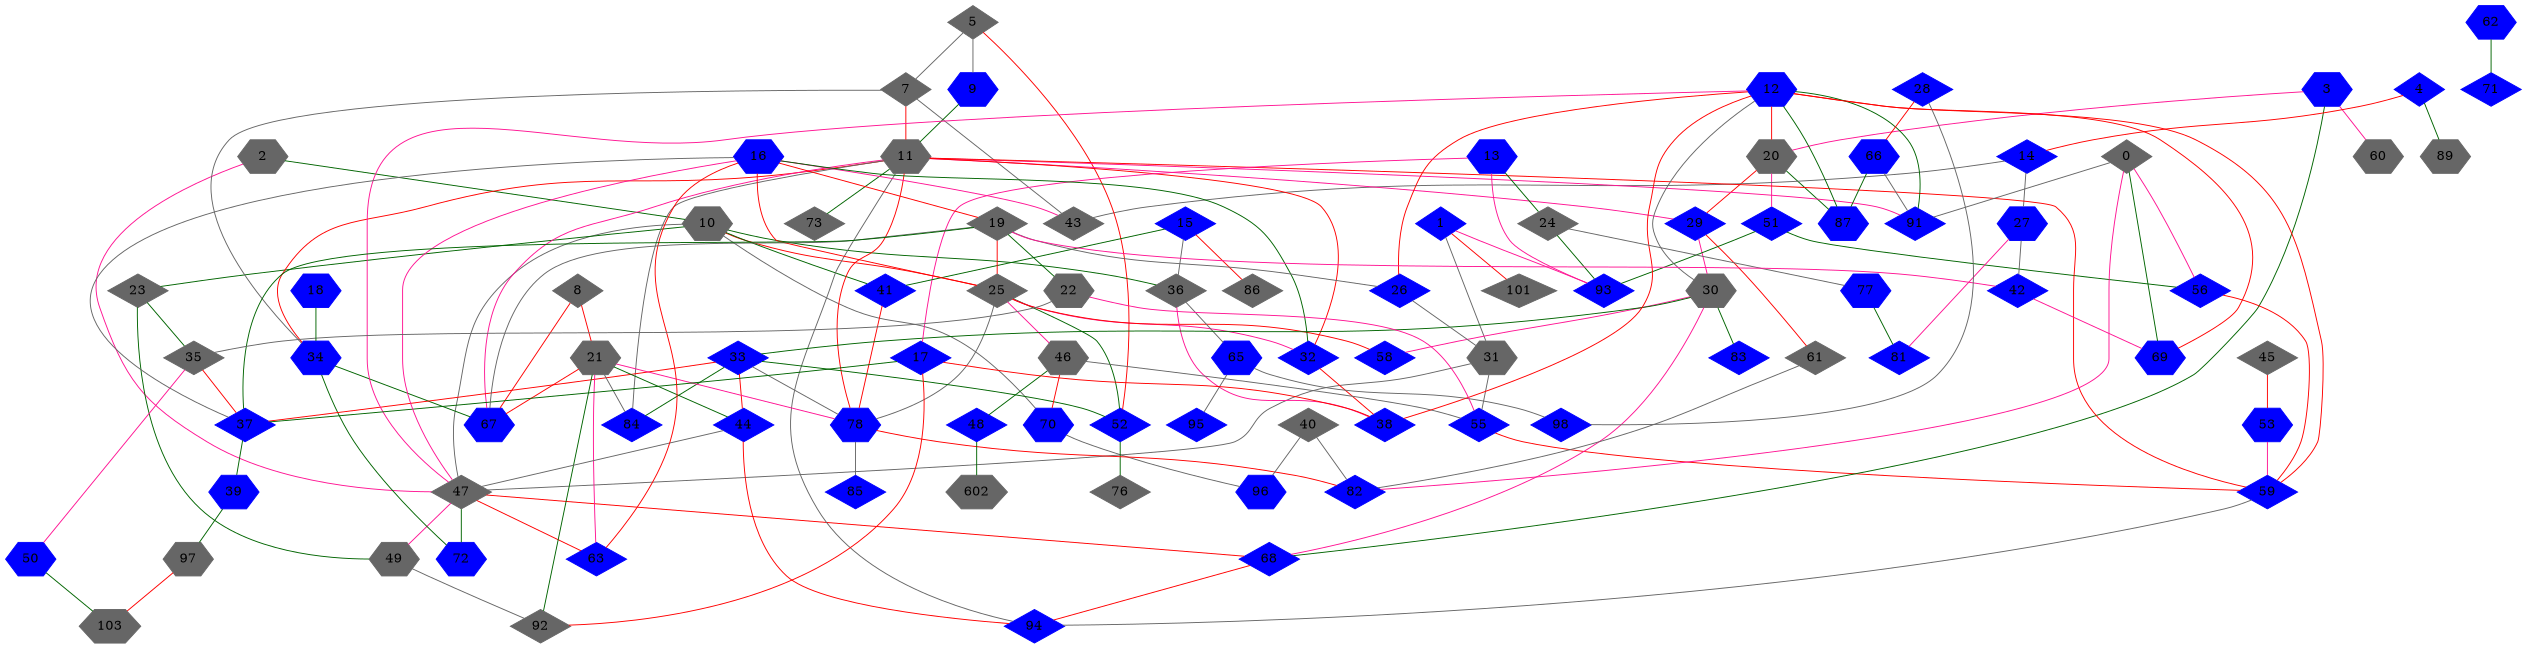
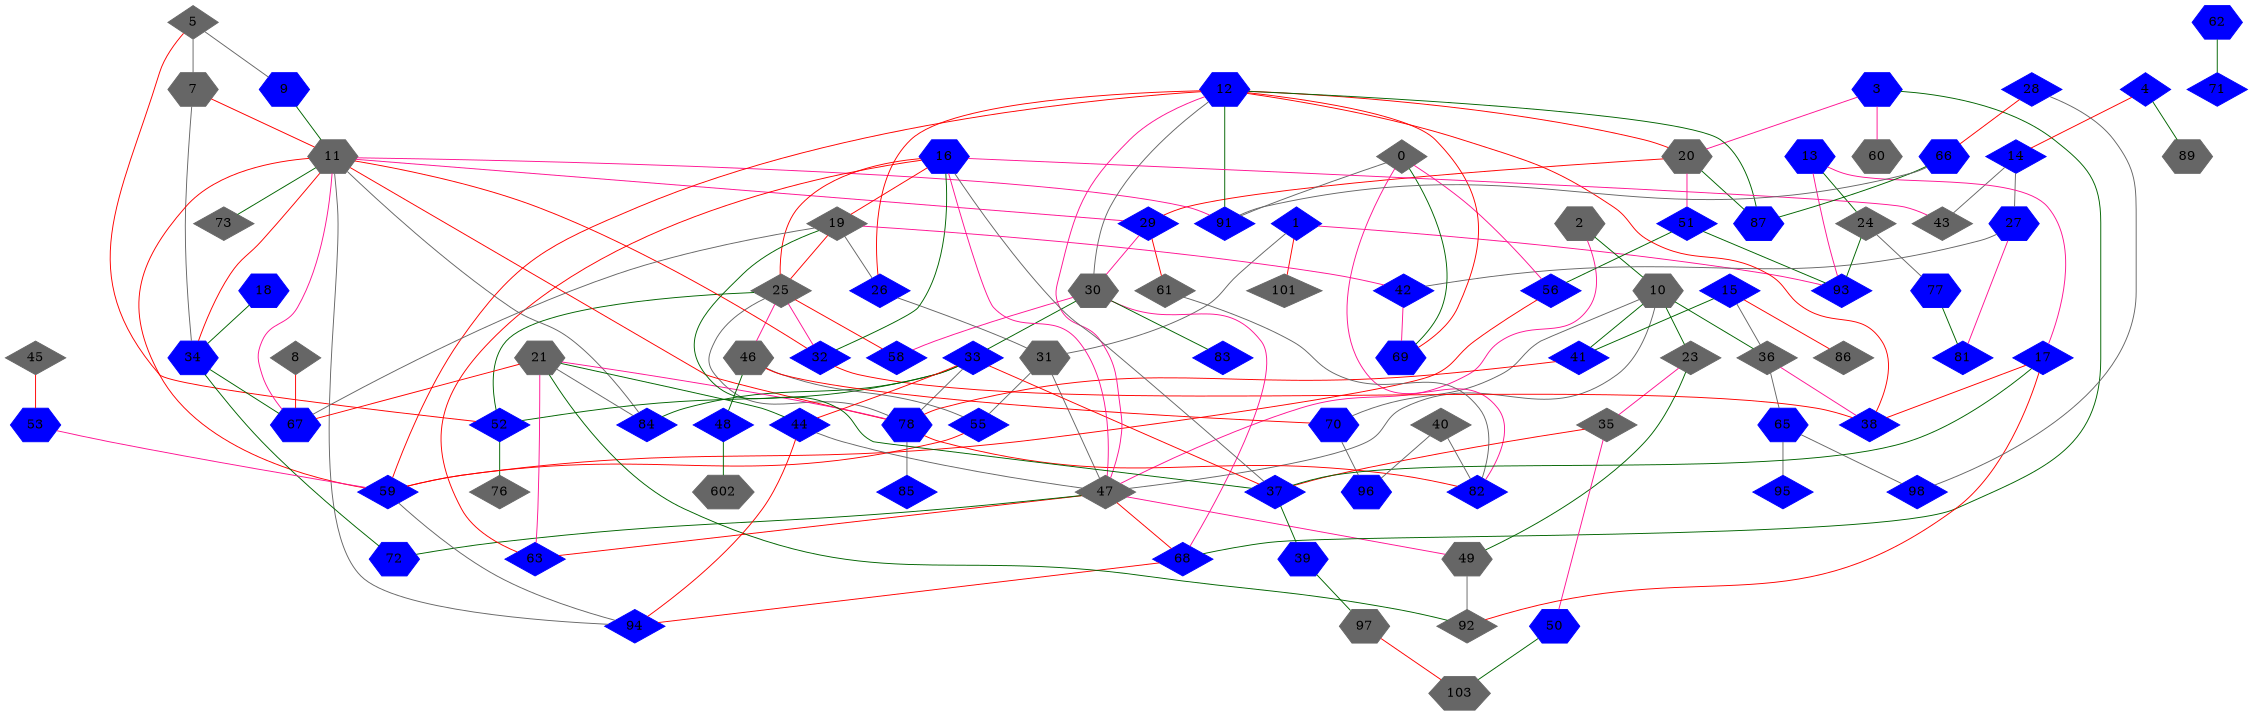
(906, 89) -> (193, 89)
(986, 153) -> none
(831, 259) -> none
(1069, 291) -> none
(586, 323) -> none
(166, 324) -> (1650, 390)
